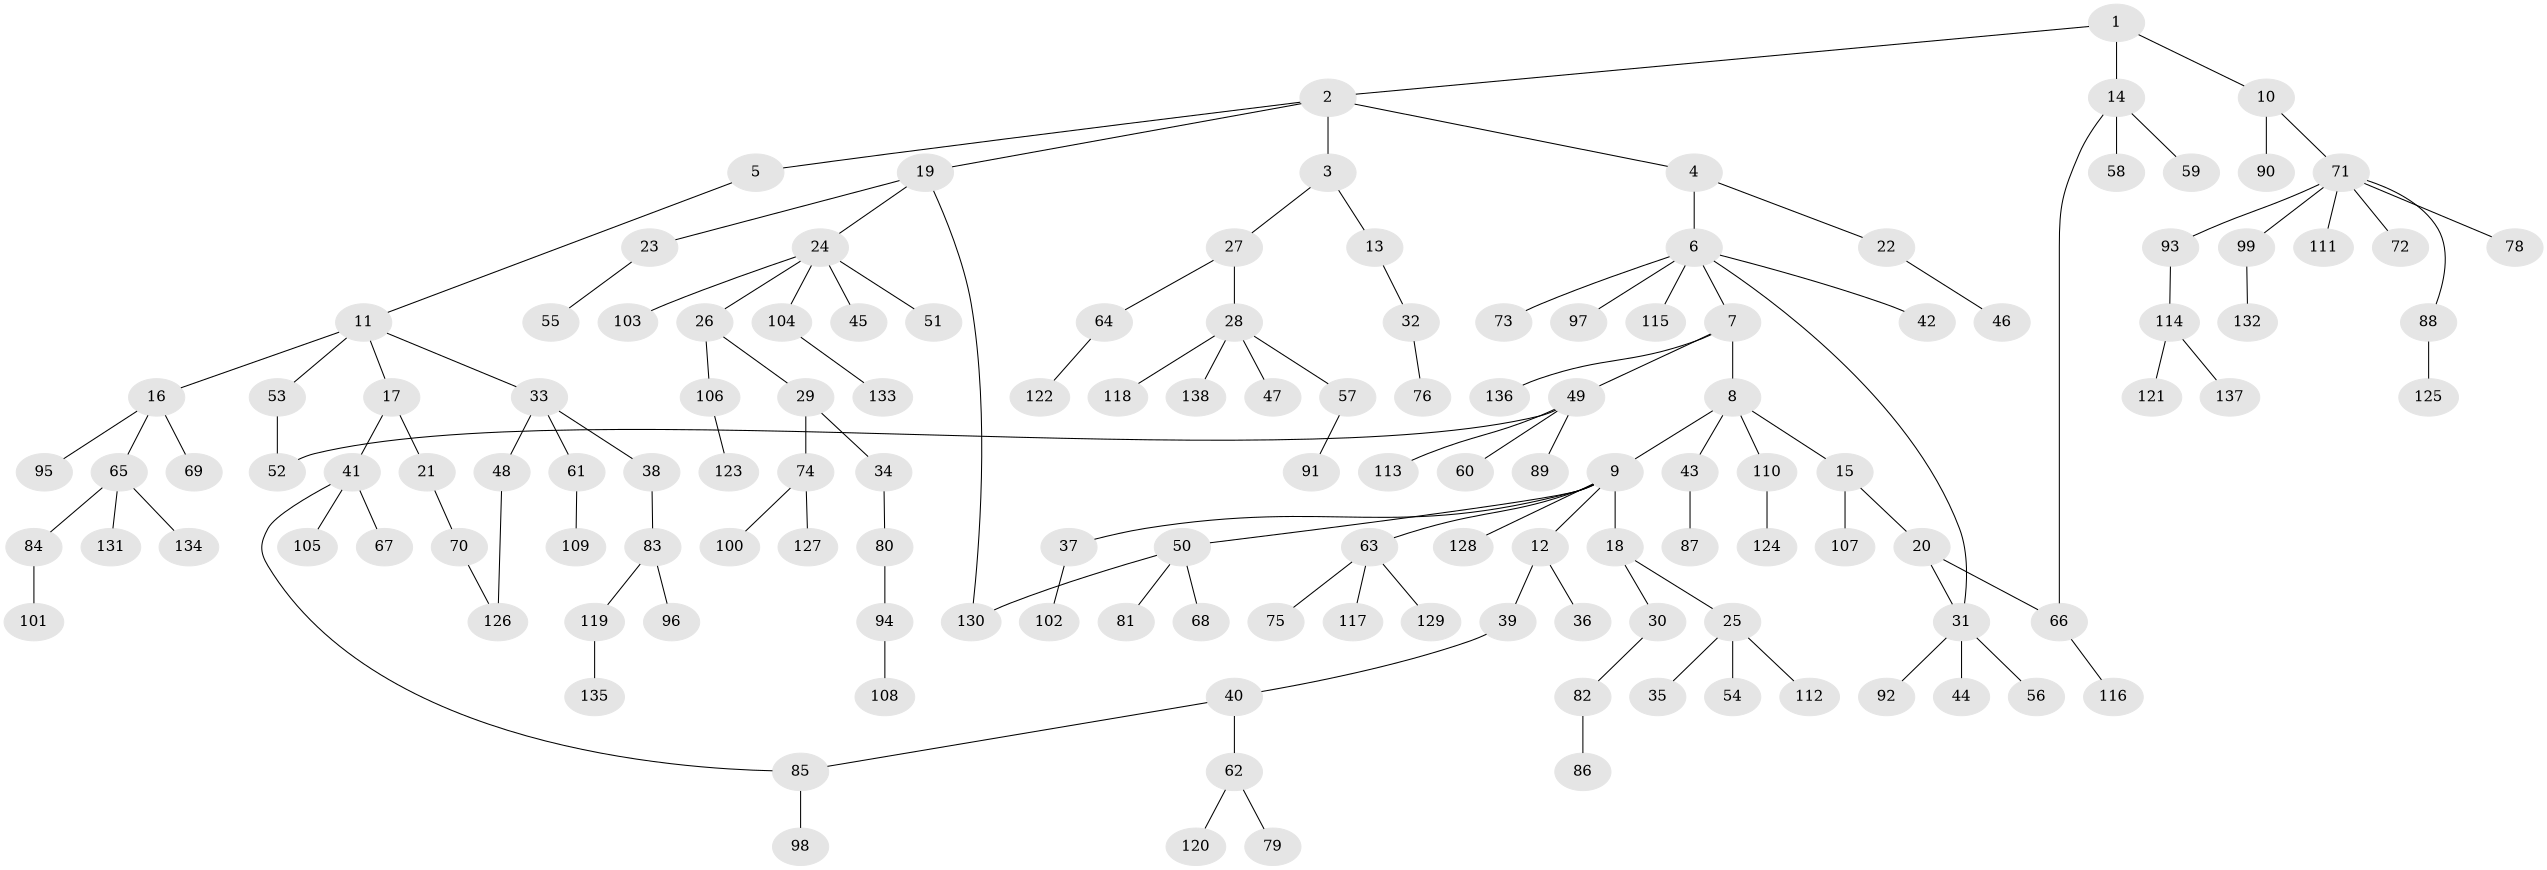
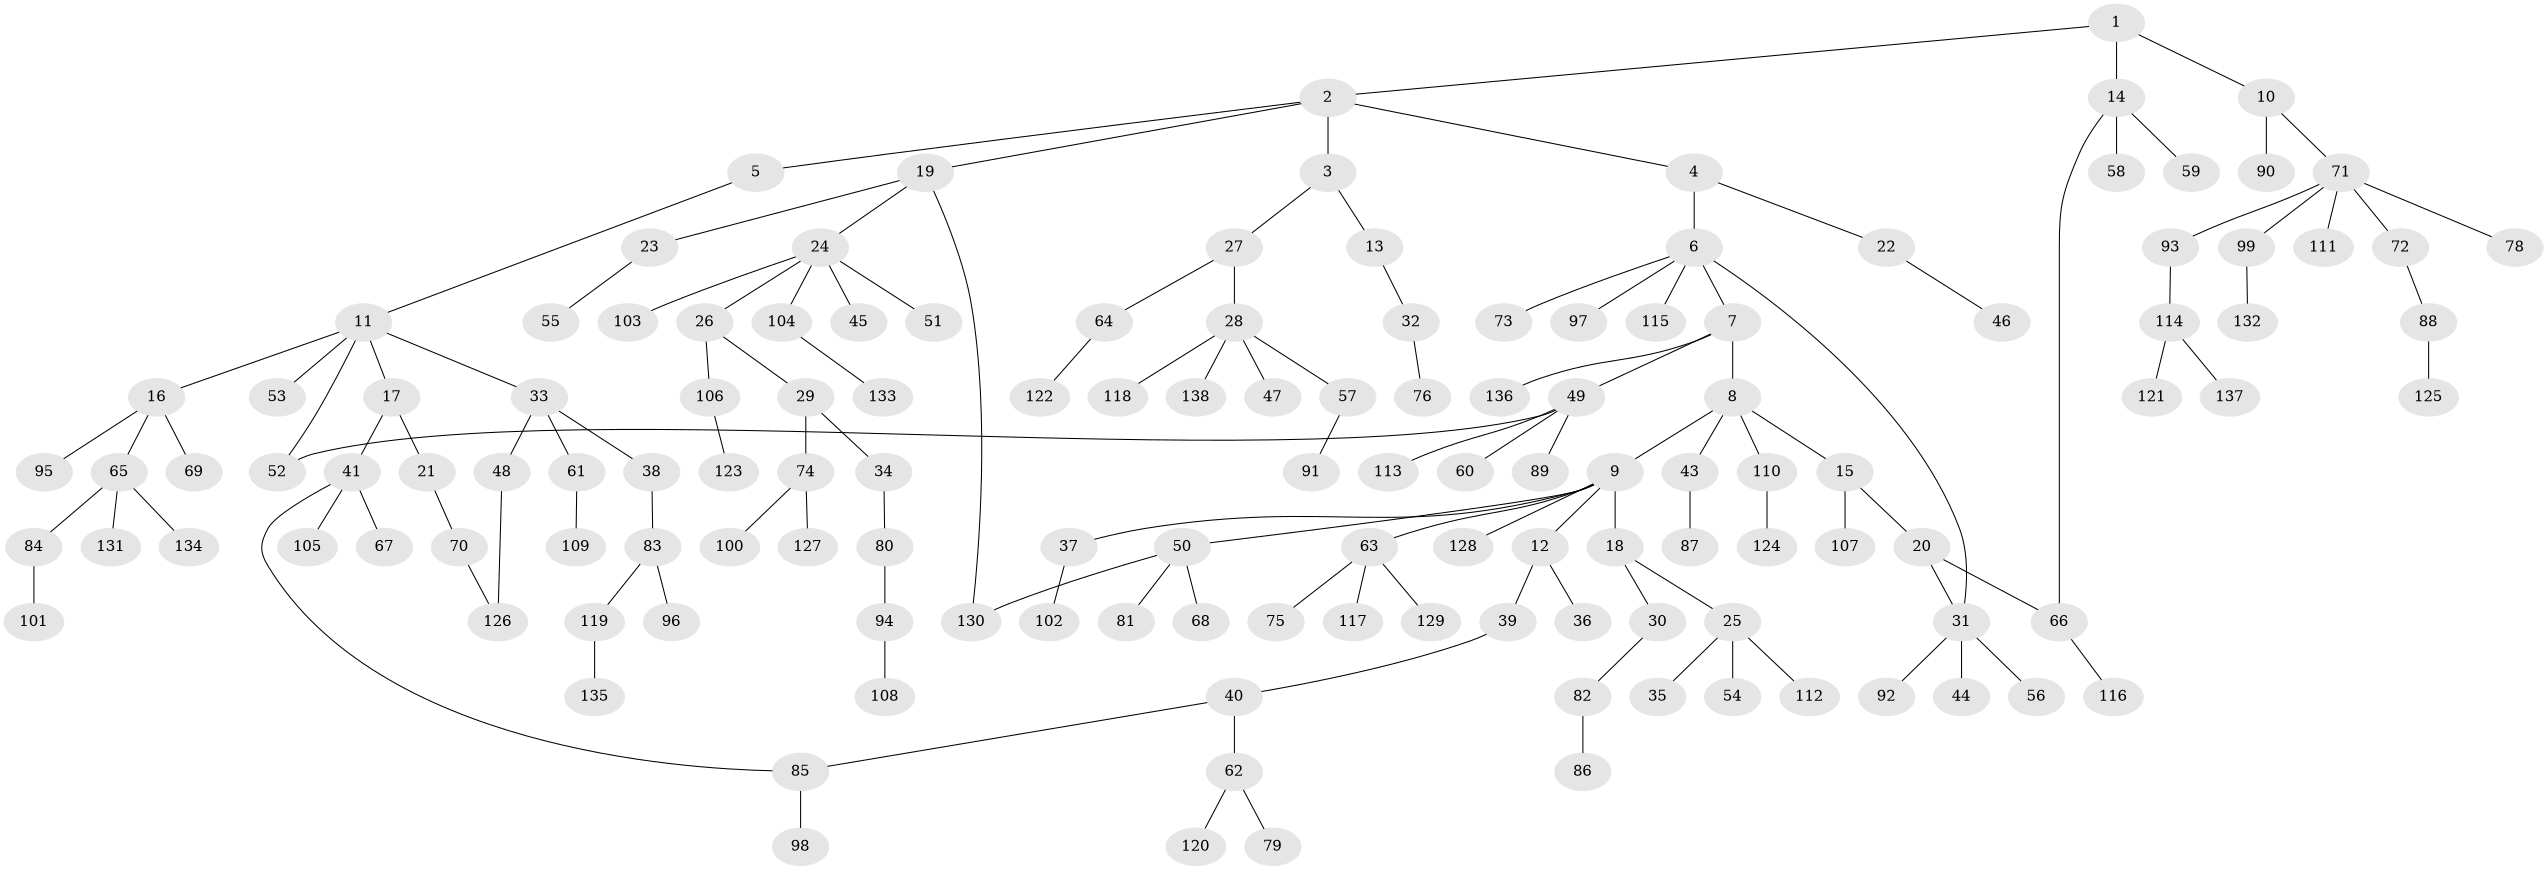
(2435, 225) -> (2415, 285)
(1927, 322) -> none
(277, 435) -> (325, 399)
